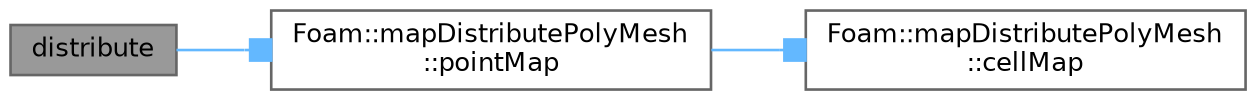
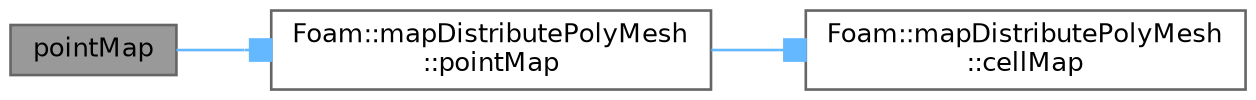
(93, 50) -> (93, 50)
